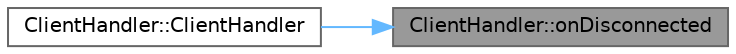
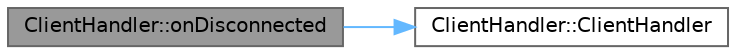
(347, 27) -> (369, 27)
